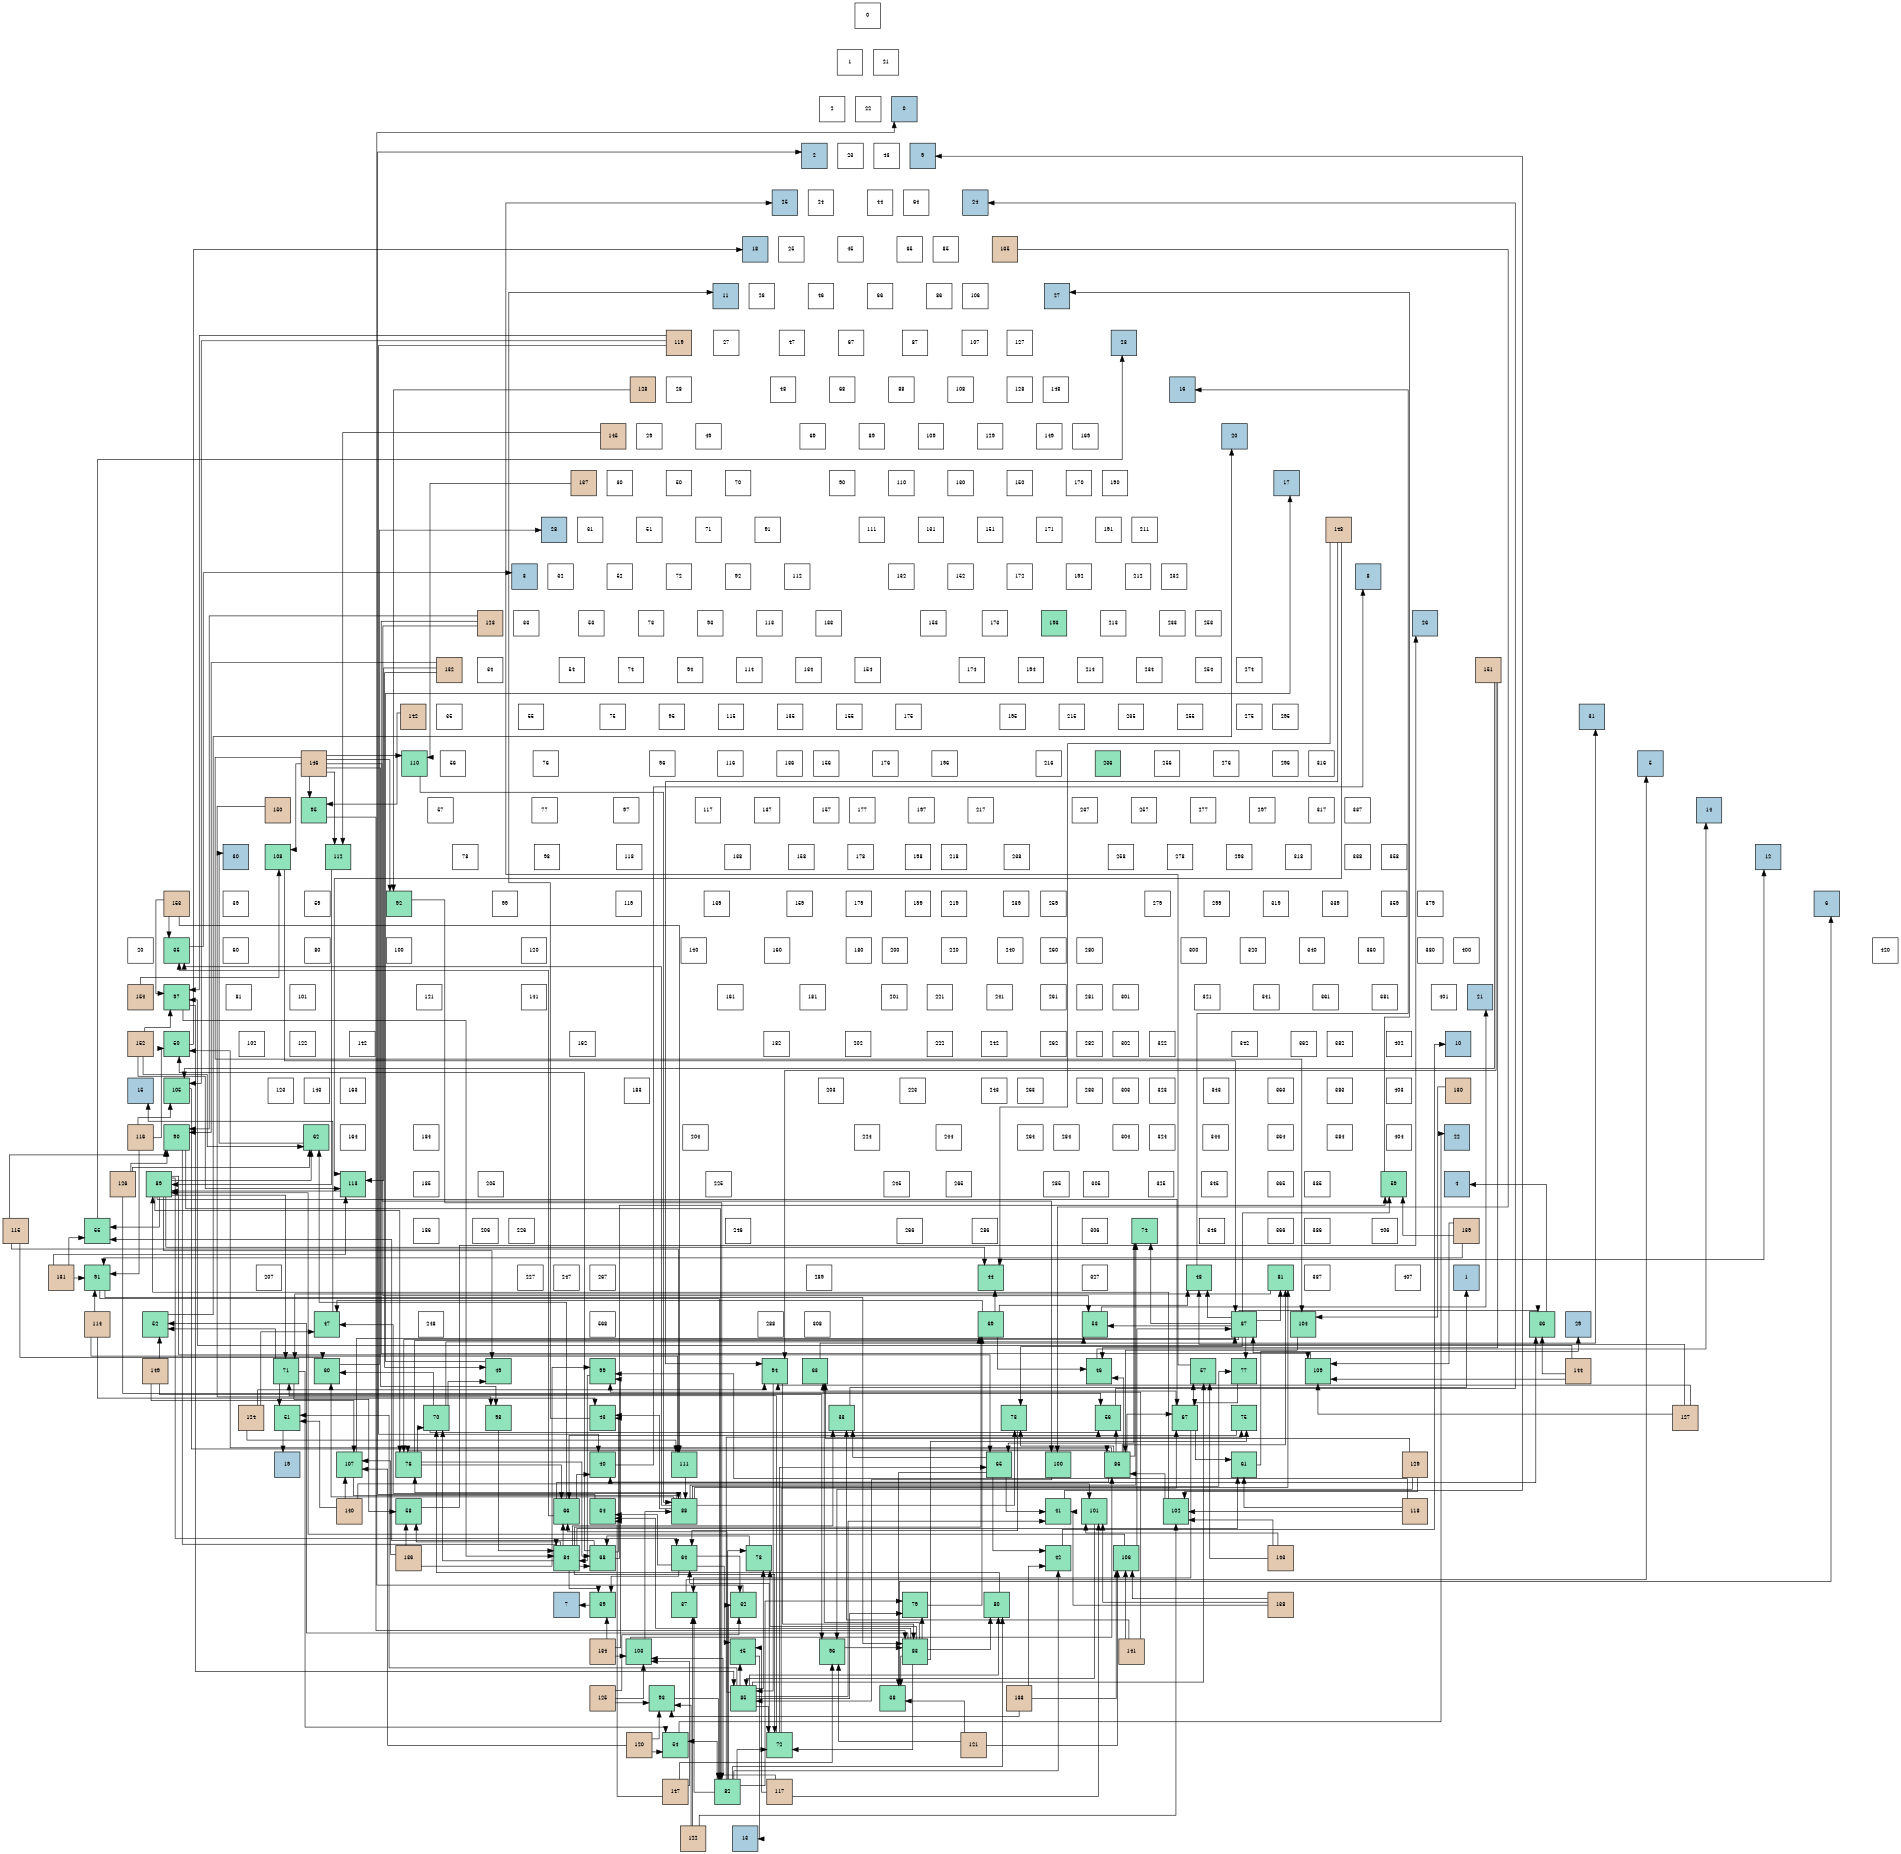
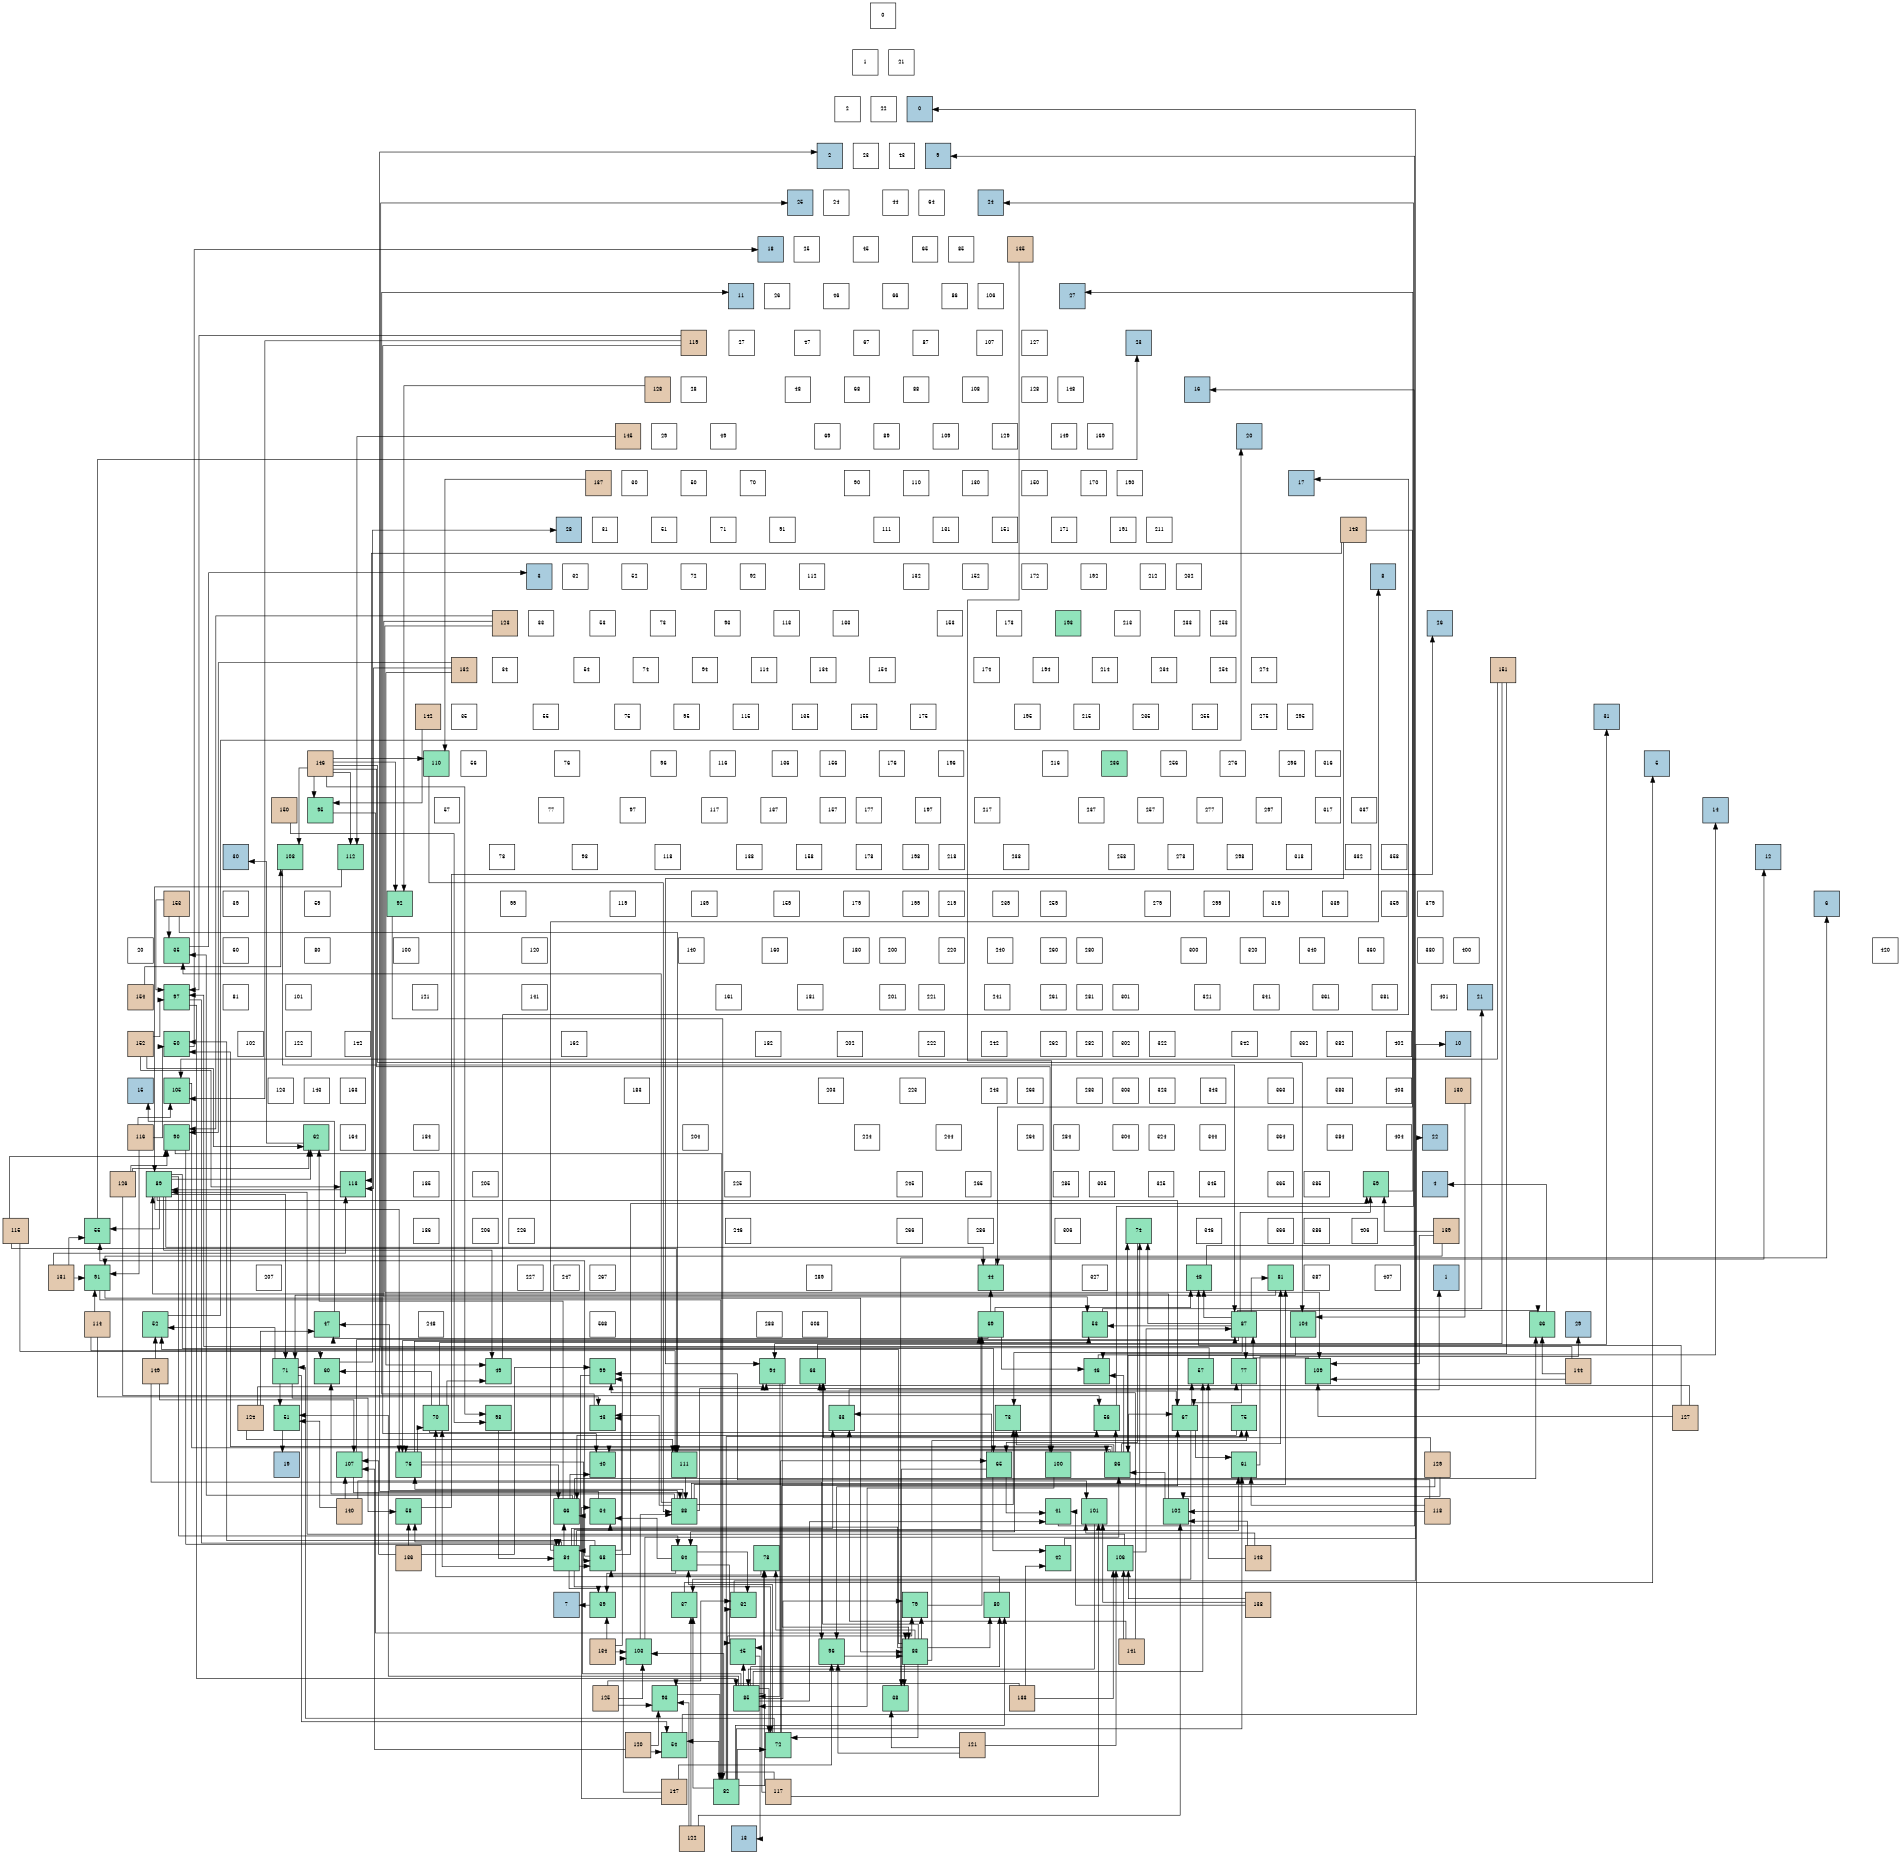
(746, 787) -> (812, 922)
(1358, 857) -> (1358, 857)
(989, 1771) -> (1087, 1729)
